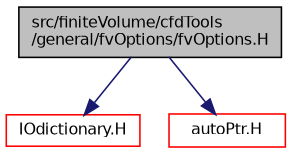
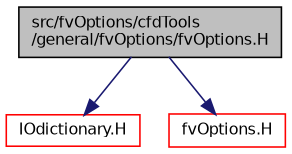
(150, 32) -> (150, 32)
(227, 130) -> (227, 130)
